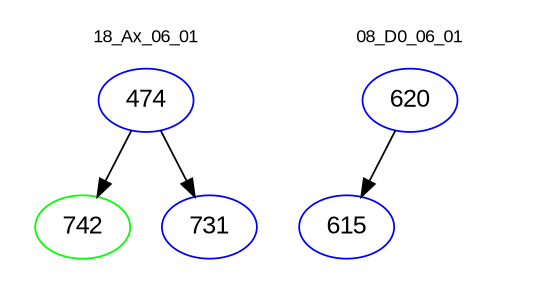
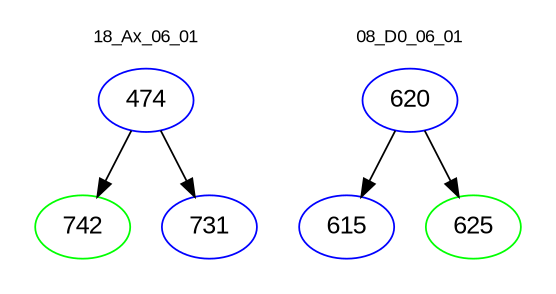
none -> (473, 227)
